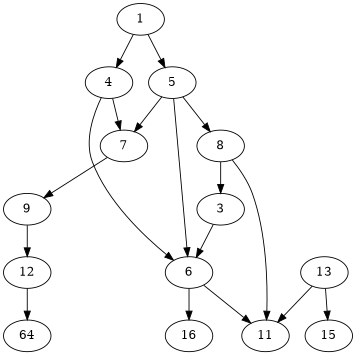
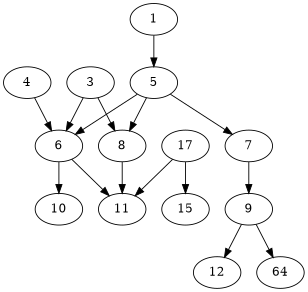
(127, 47) -> none
(115, 110) -> none
(221, 173) -> (104, 109)
(324, 273) -> (186, 146)
(27, 300) -> (263, 237)
(189, 336) -> (59, 209)
